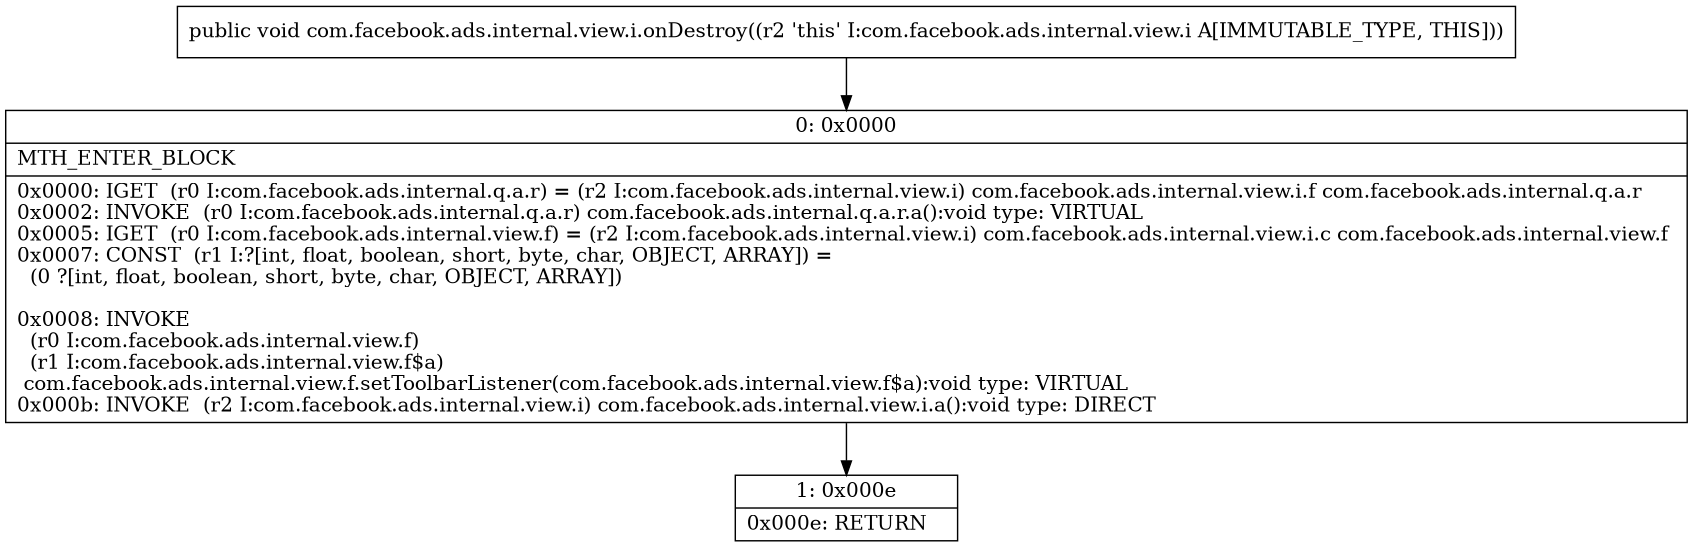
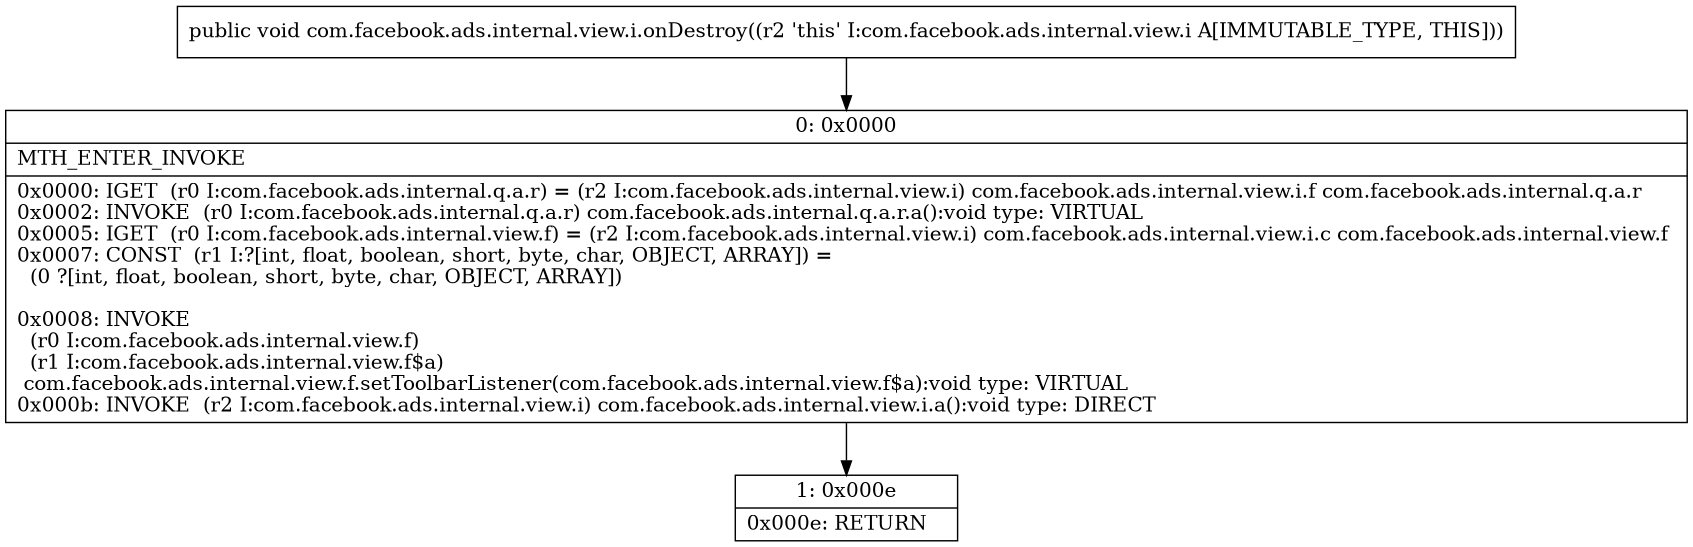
(127, 159) -> (132, 159)
